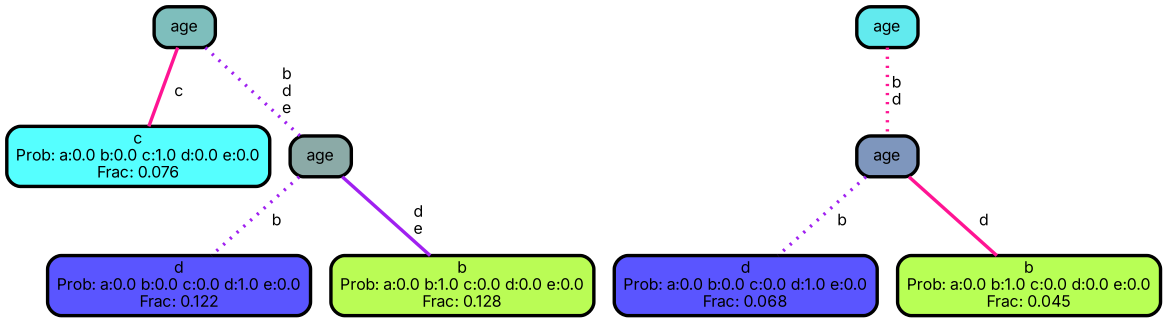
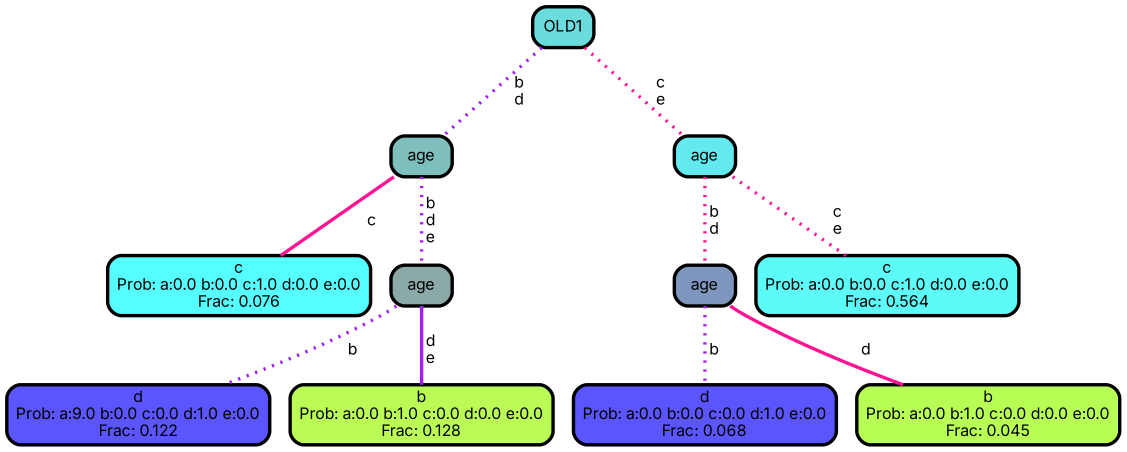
none -> (563, 27)
(179, 286) -> (138, 415)
none -> (887, 286)
